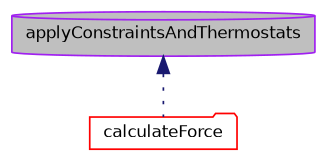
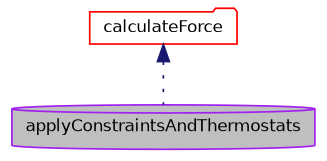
(163, 95) -> (163, 83)
